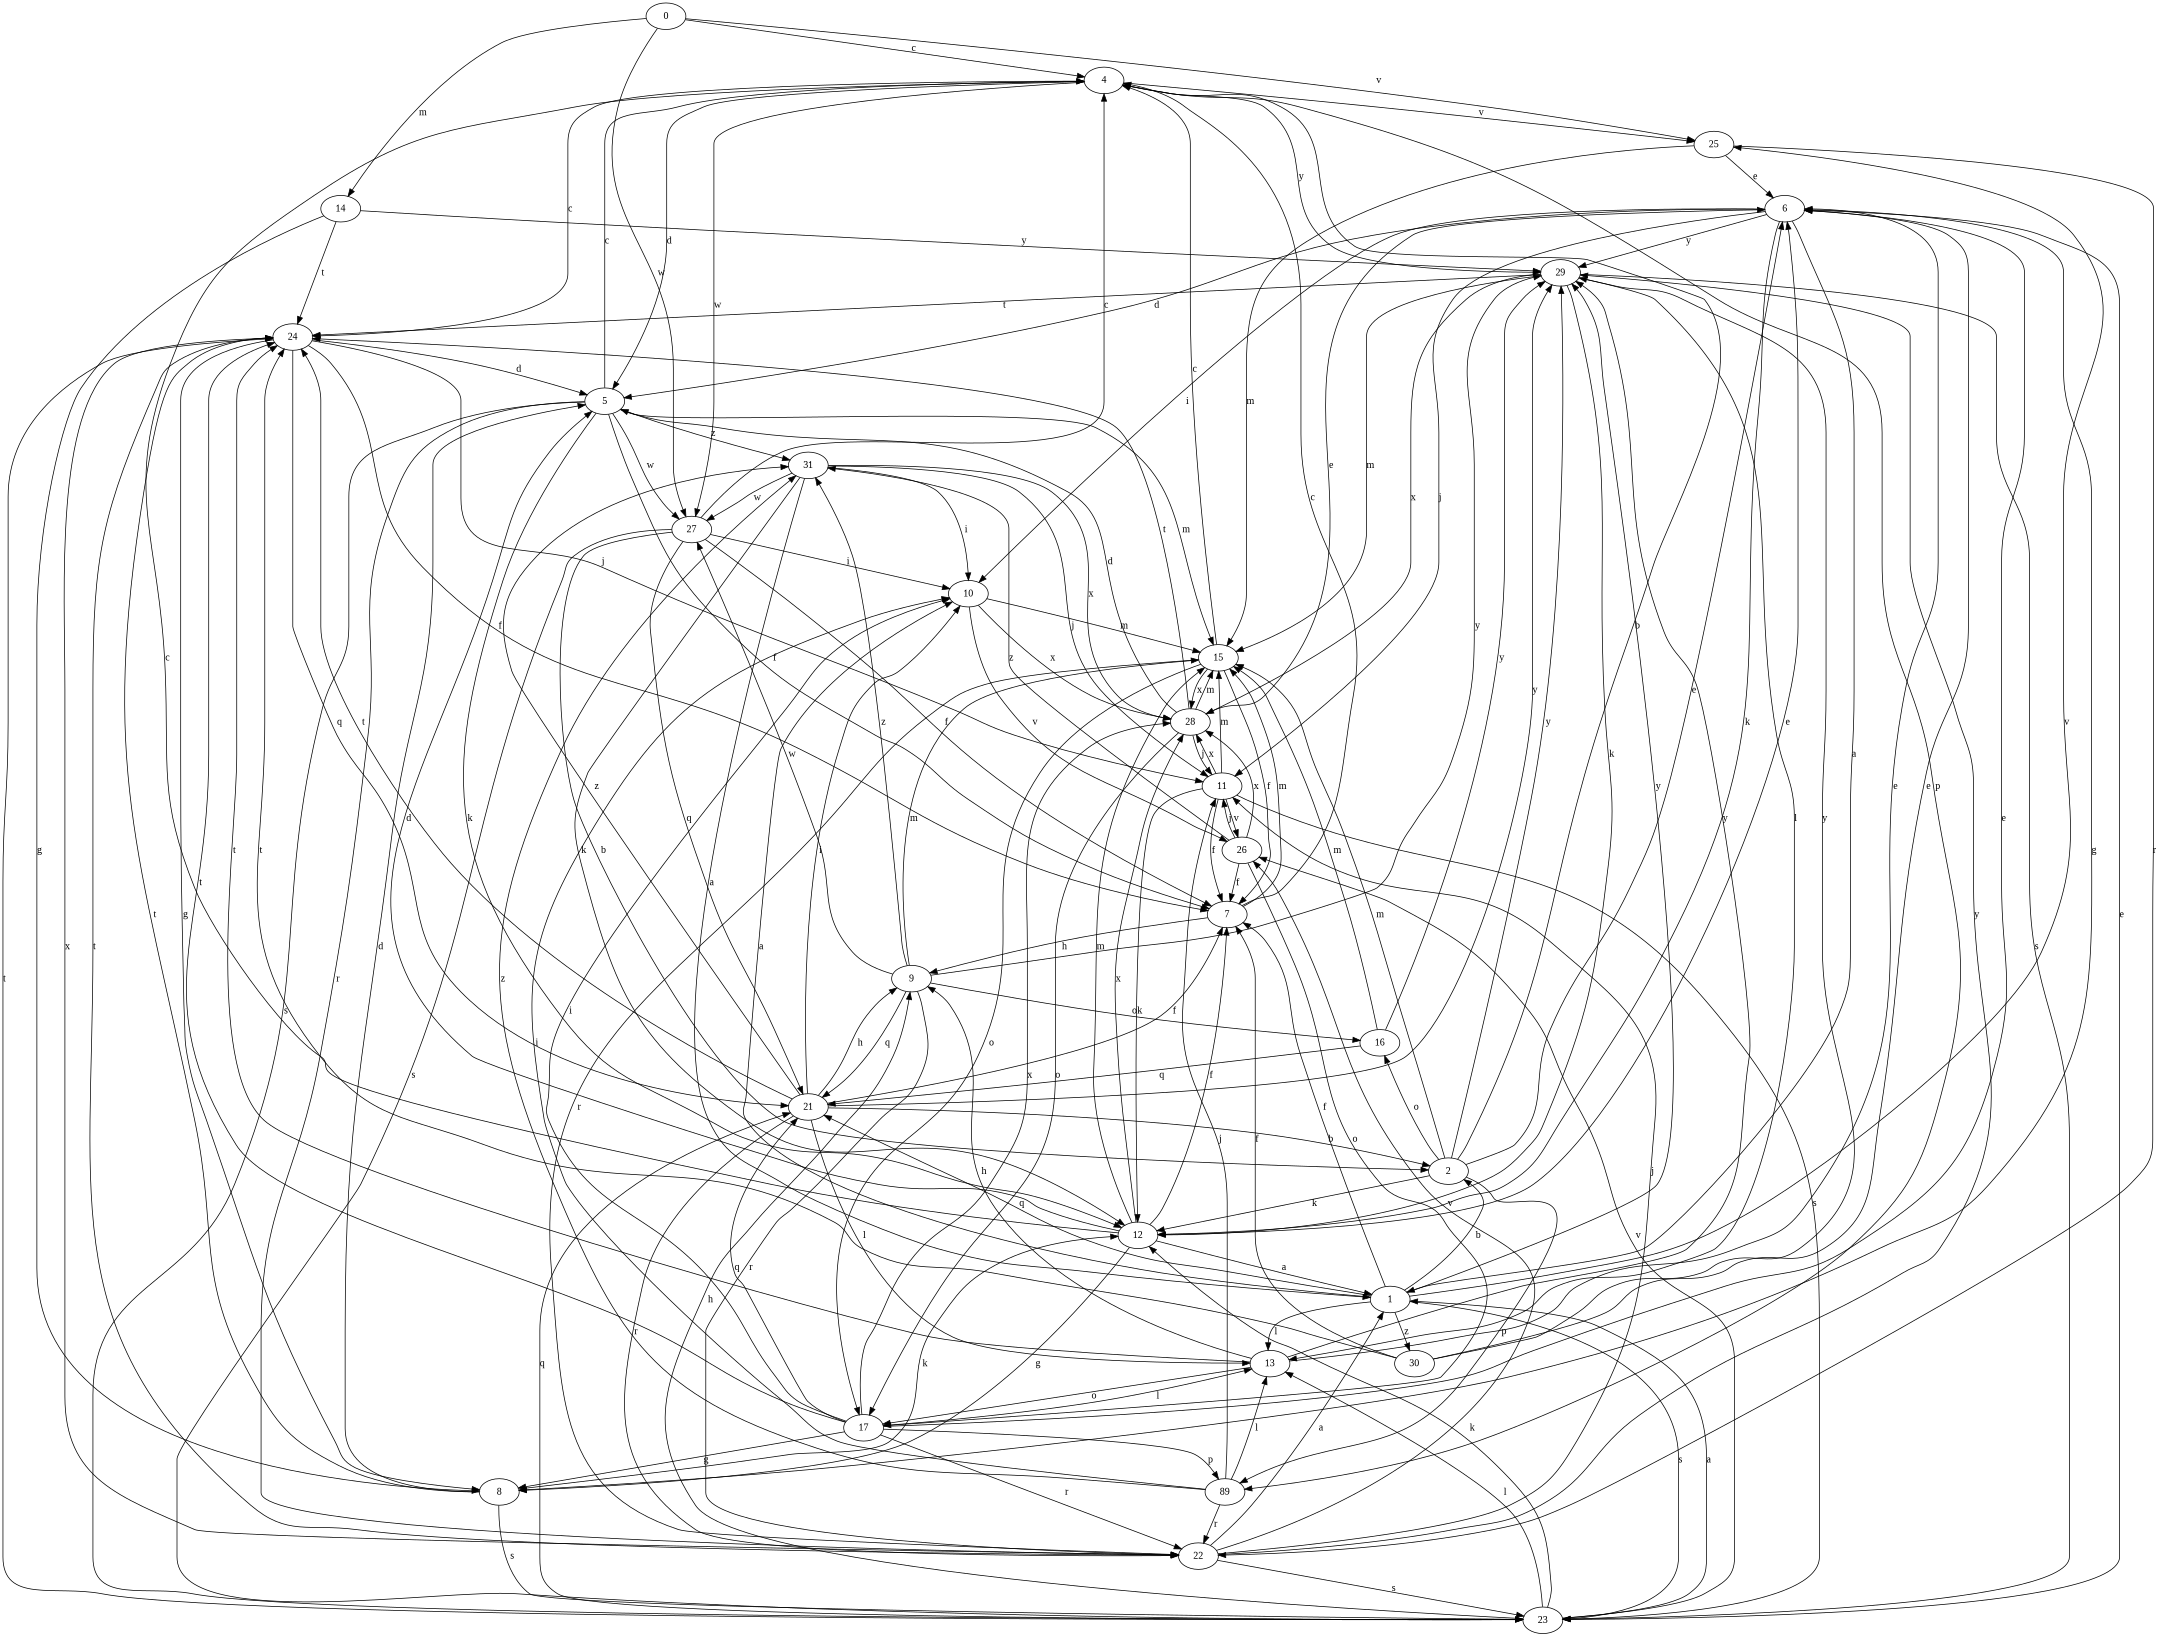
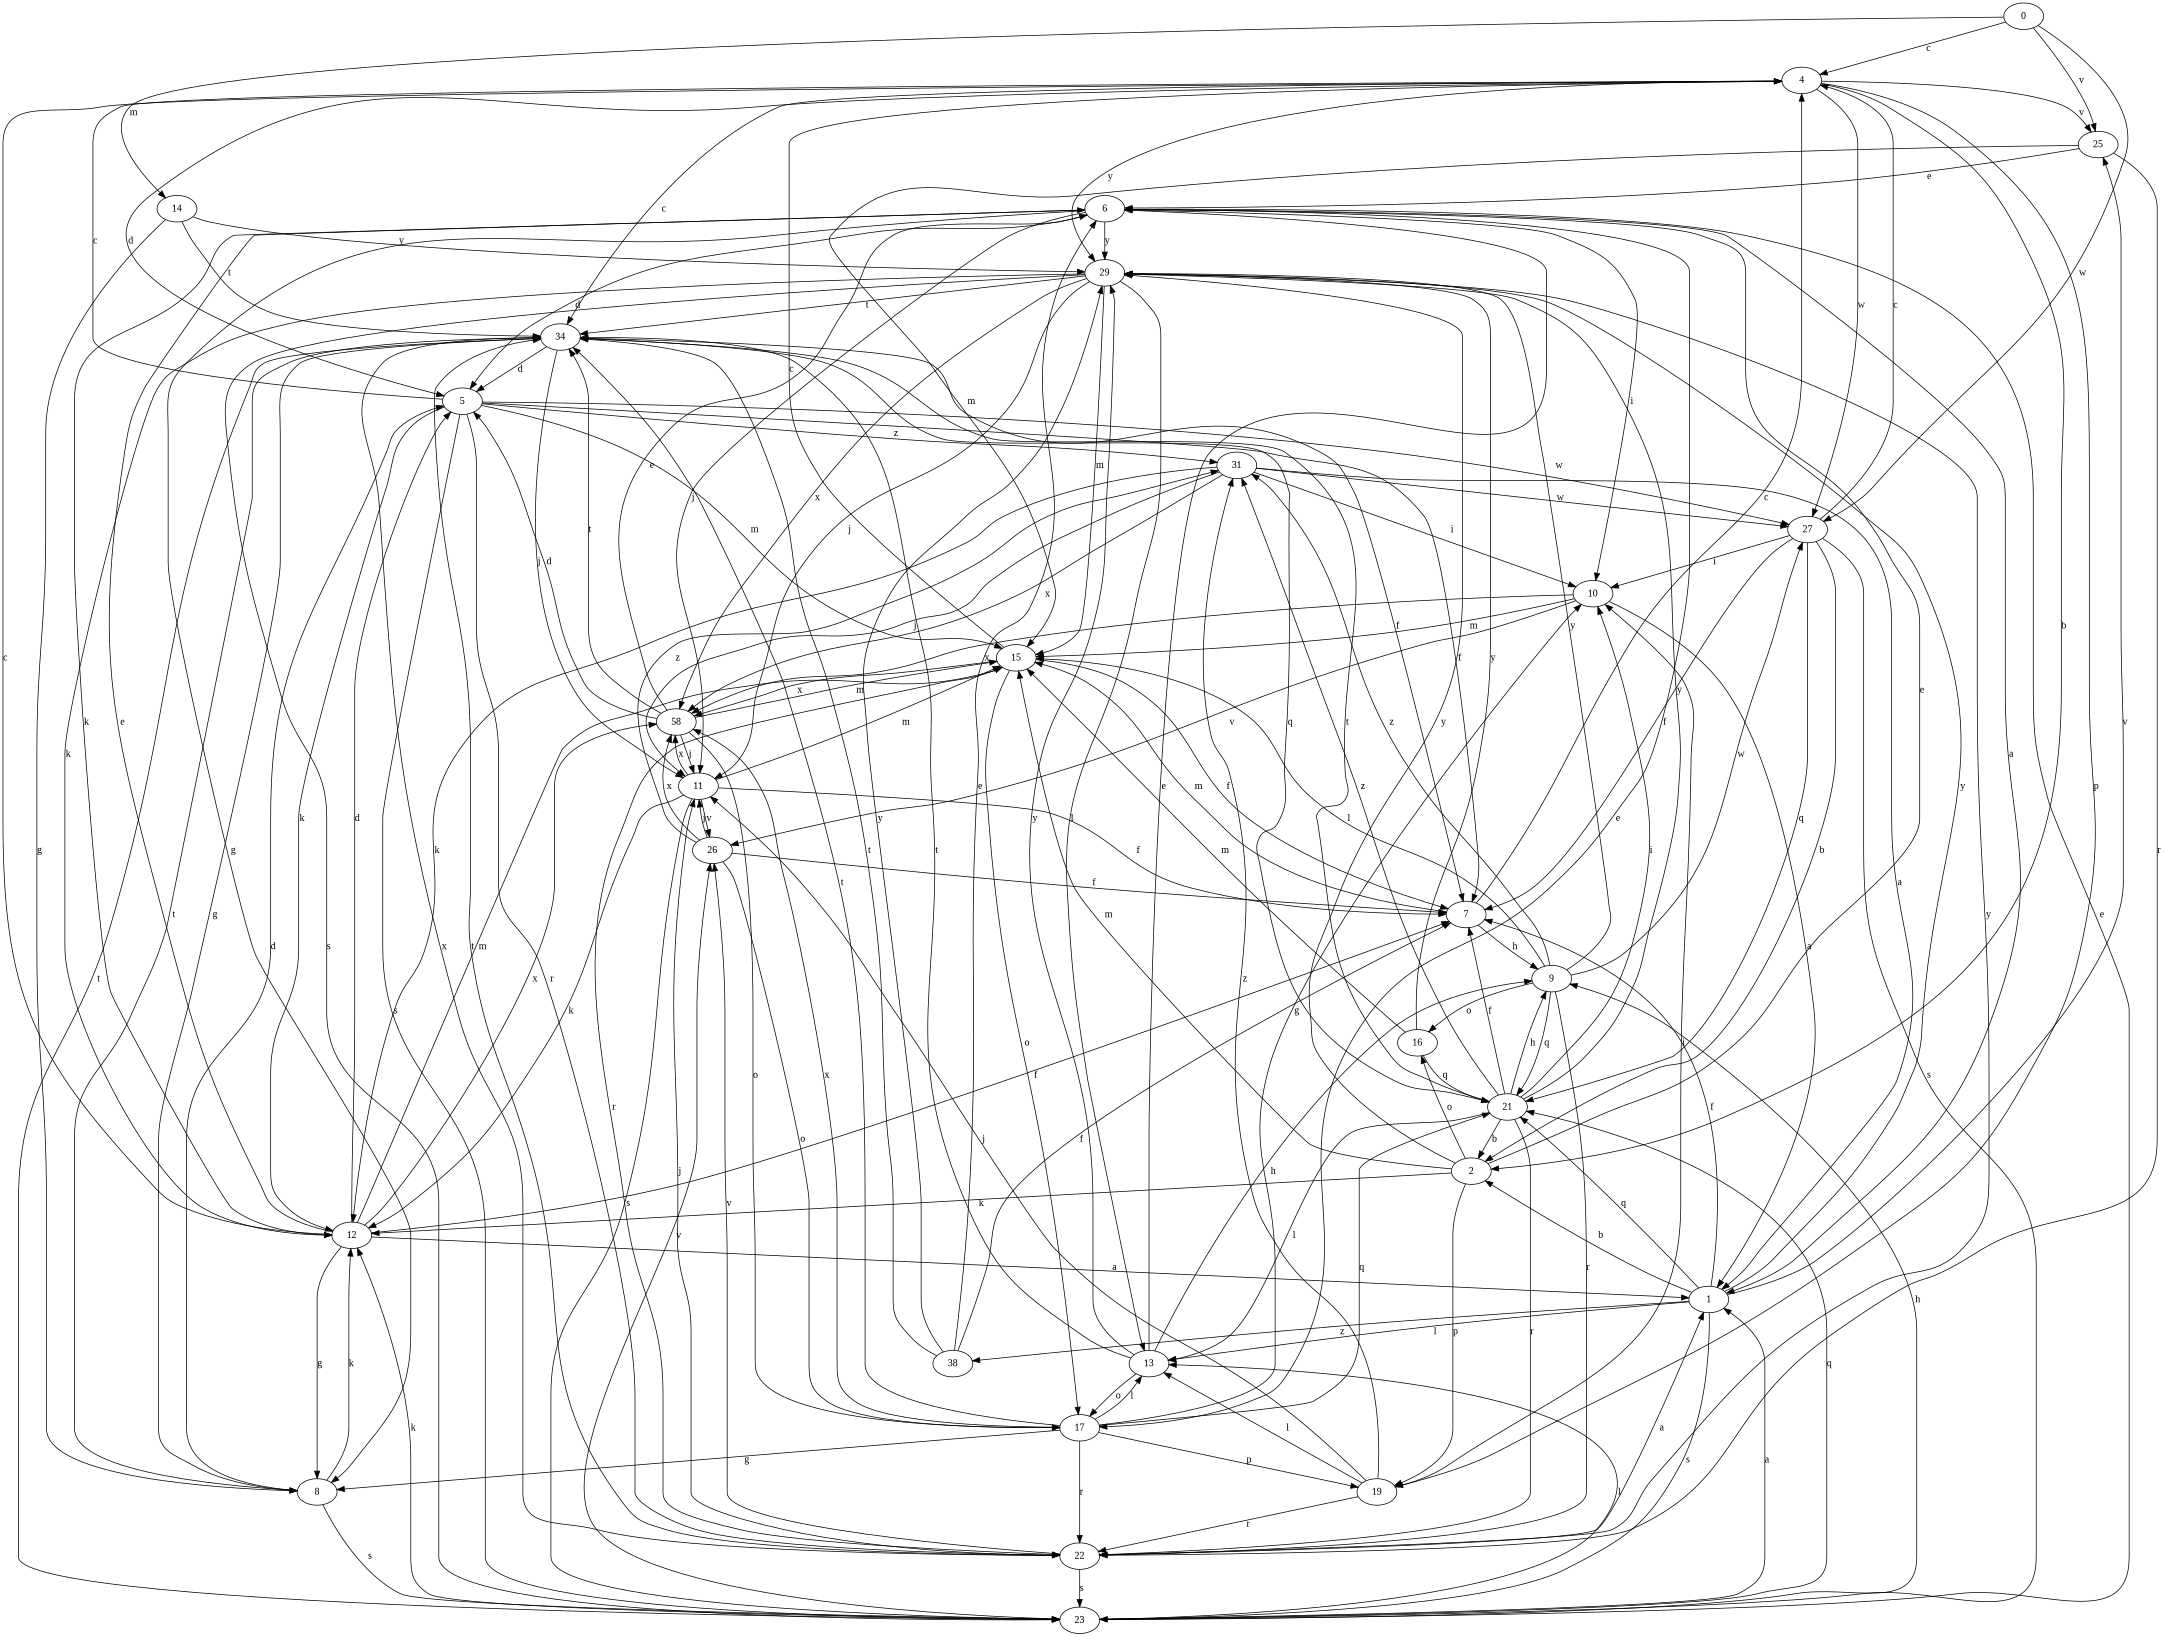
(293, 337) -> (560, 337)
(1712, 412) -> (2058, 739)
none -> (869, 502)
(1190, 722) -> (676, 722)
(914, 818) -> (1349, 818)
(571, 1011) -> (1297, 1011)
(1955, 1159) -> (1651, 755)
(850, 1189) -> (1800, 915)
(1415, 1364) -> (953, 1364)
(1225, 1492) -> (1377, 1492)
